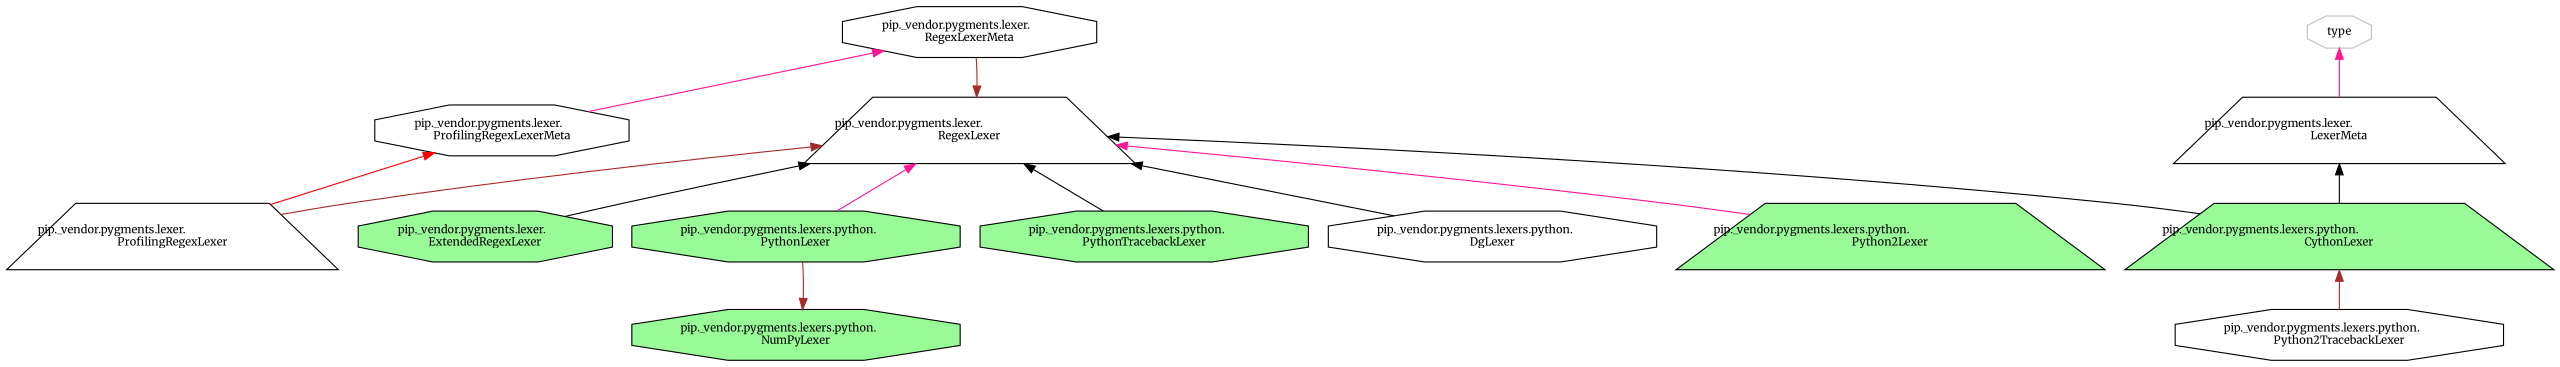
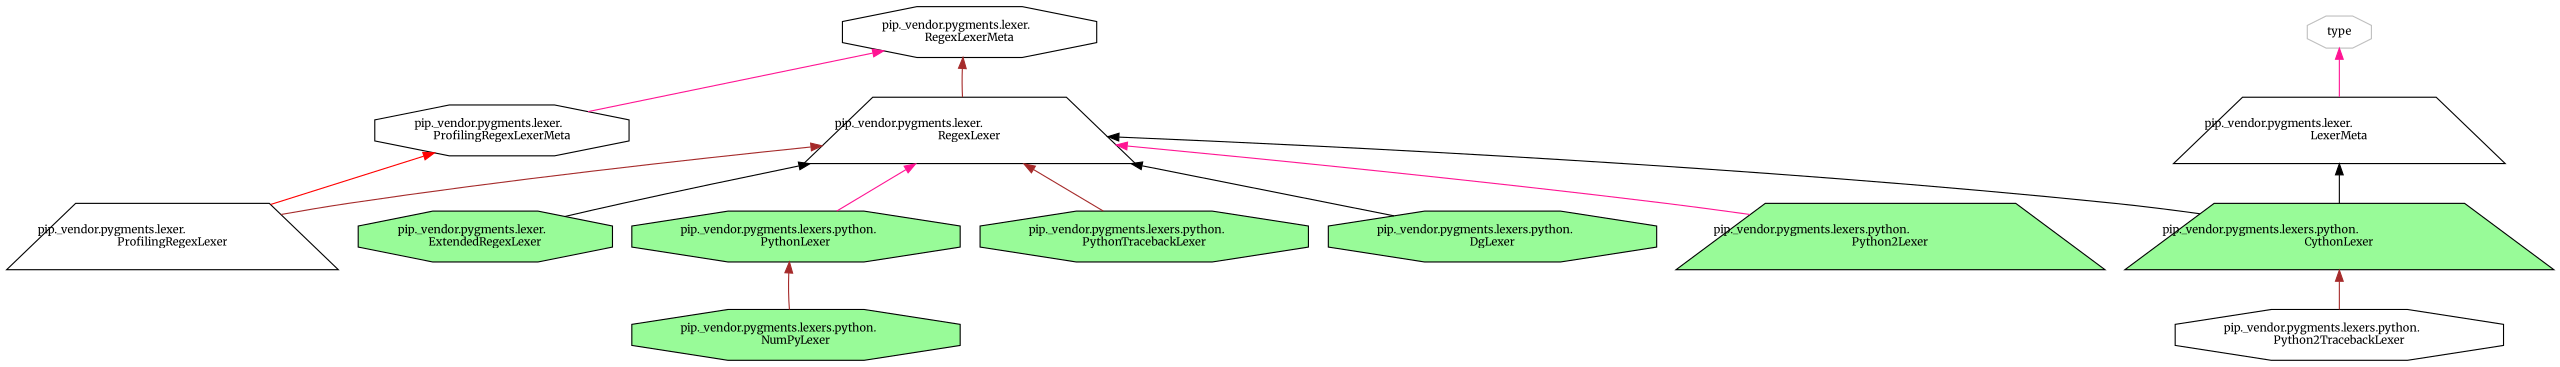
(977, 72) -> (962, 83)
(1068, 190) -> (1068, 190)
(1492, 237) -> (1492, 237)
(803, 280) -> (789, 291)
